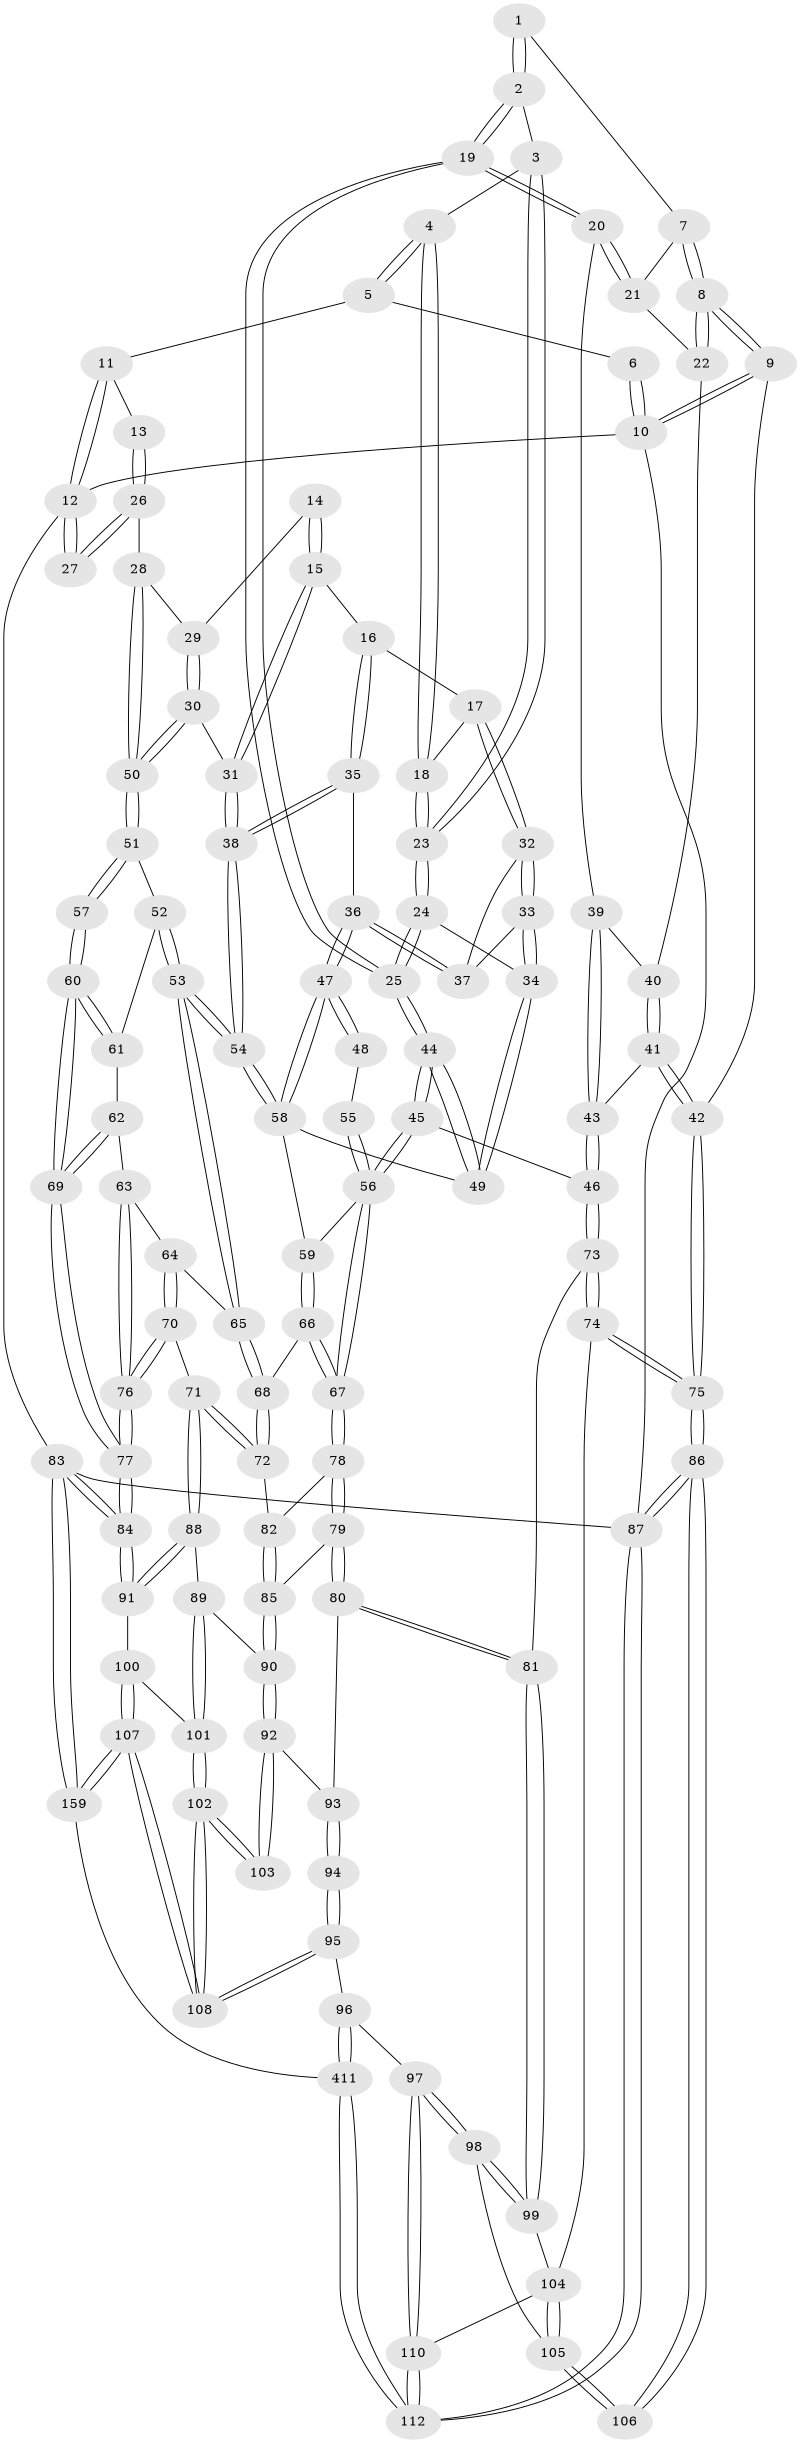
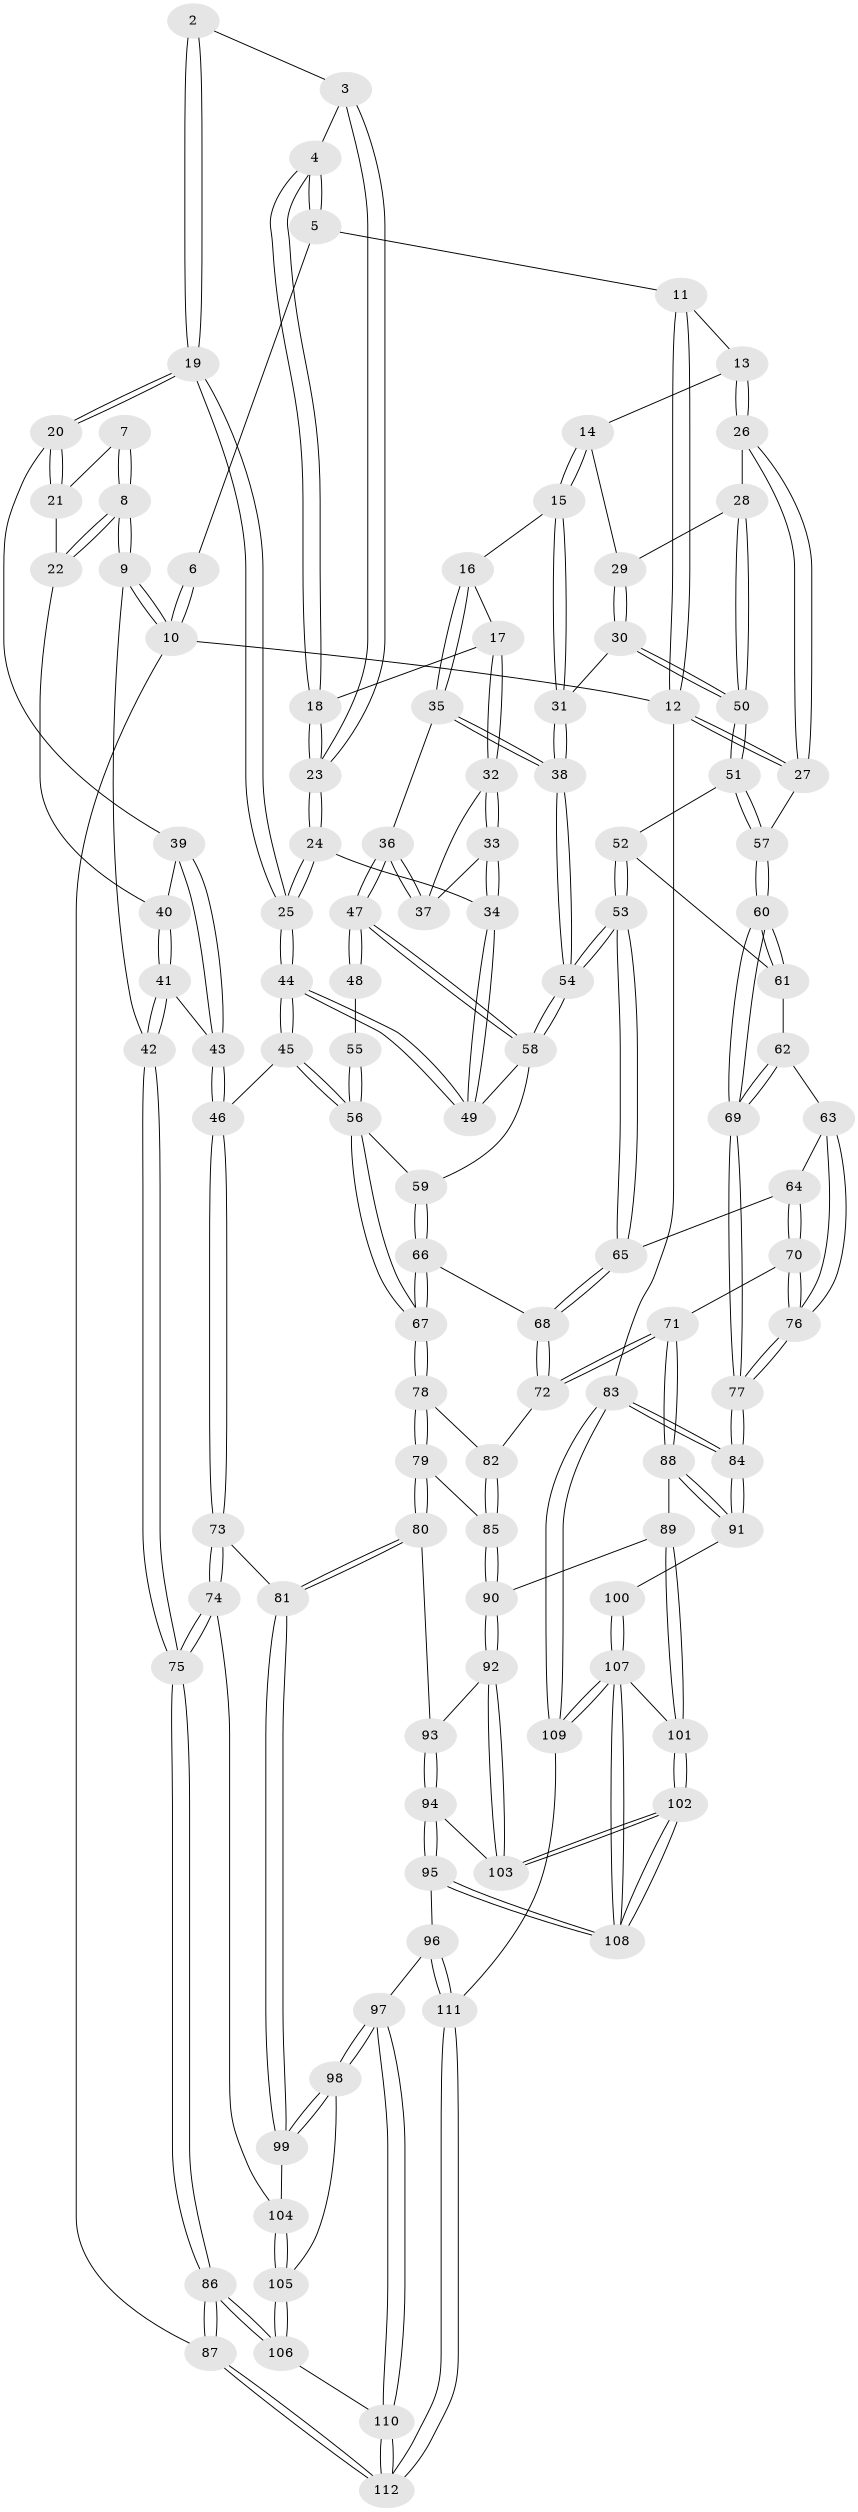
(519, 21) -> none
none -> (665, 398)
none -> (783, 810)
(356, 1507) -> none
(164, 1702) -> (649, 1702)
(74, 1805) -> (555, 1736)
none -> (466, 1839)
(345, 2079) -> (450, 2010)
(483, 2319) -> (334, 2388)
